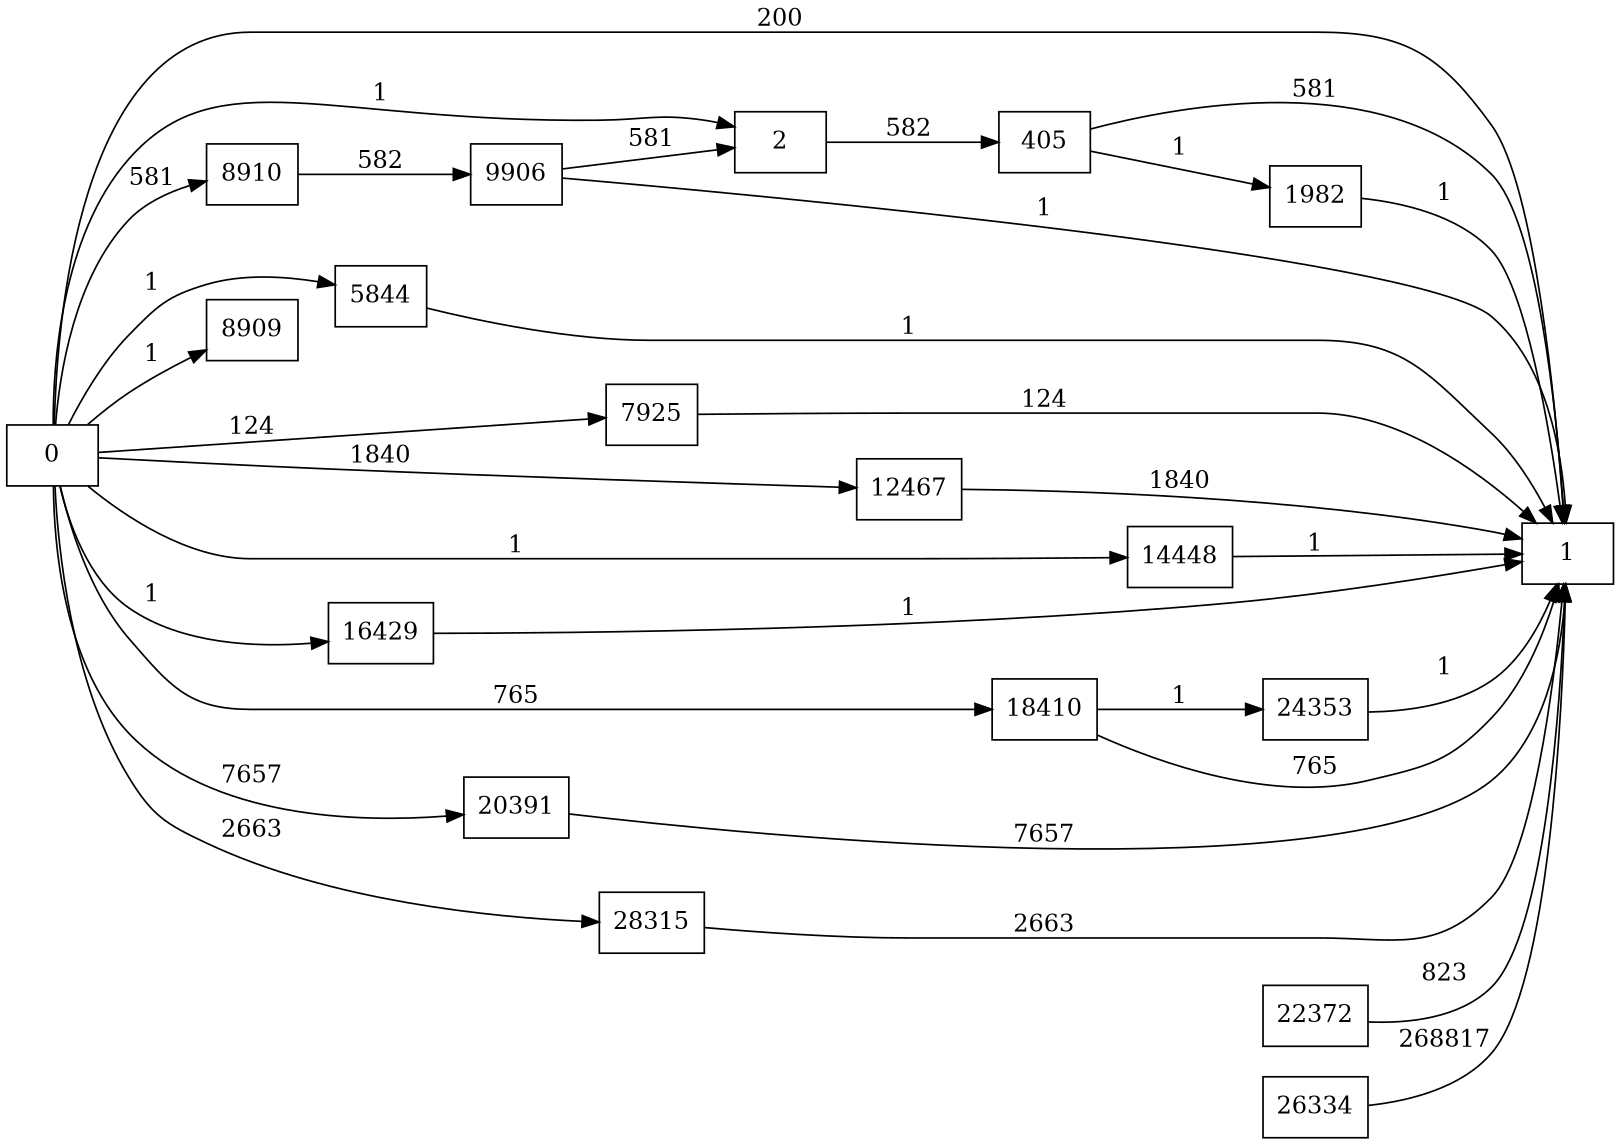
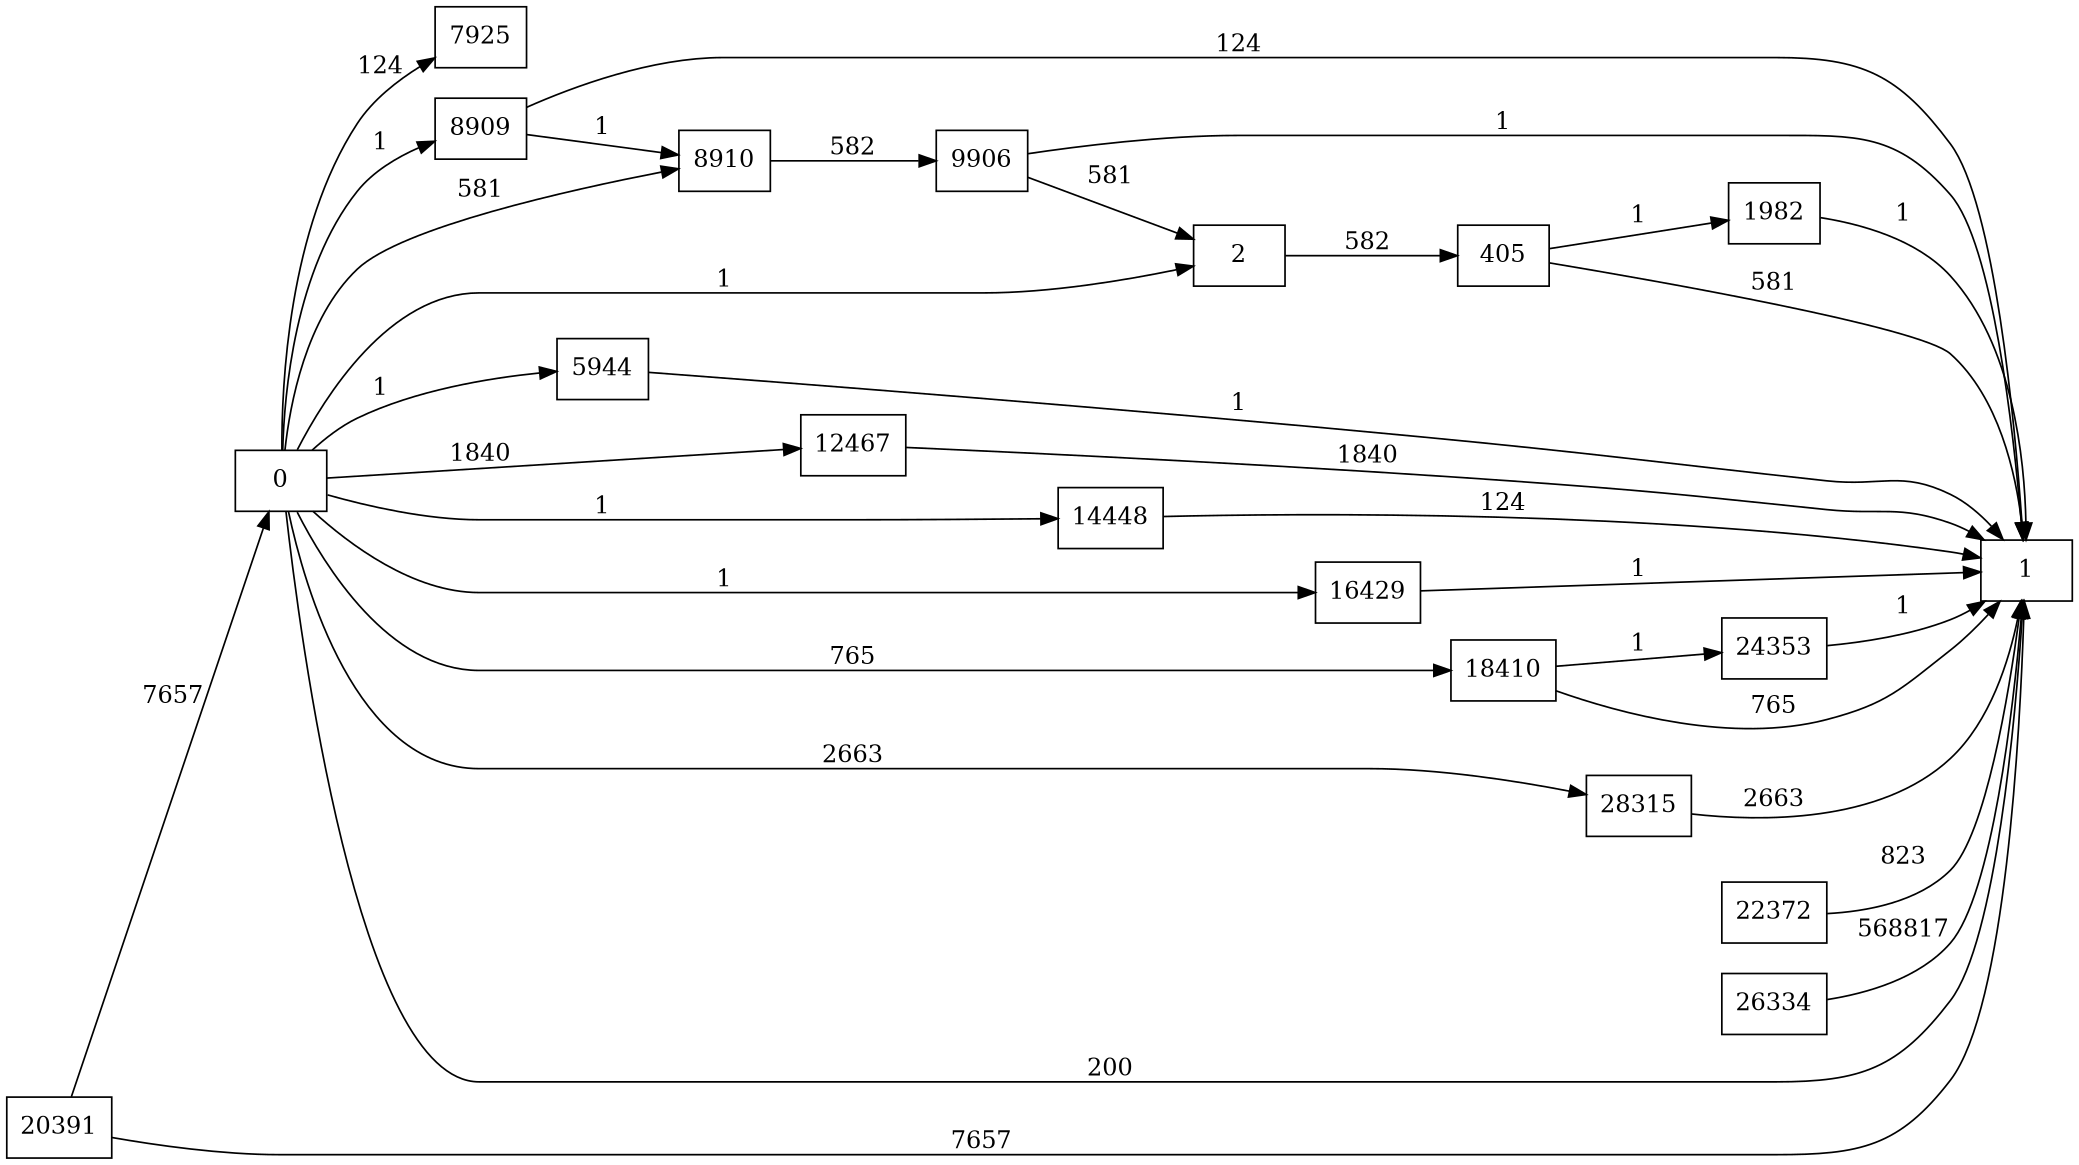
none -> (594, 144)
(381, 296) -> (603, 369)
(1124, 413) -> (1444, 58)
(1316, 544) -> (1503, 504)
(157, 757) -> (167, 812)
(1445, 1040) -> (1904, 930)
